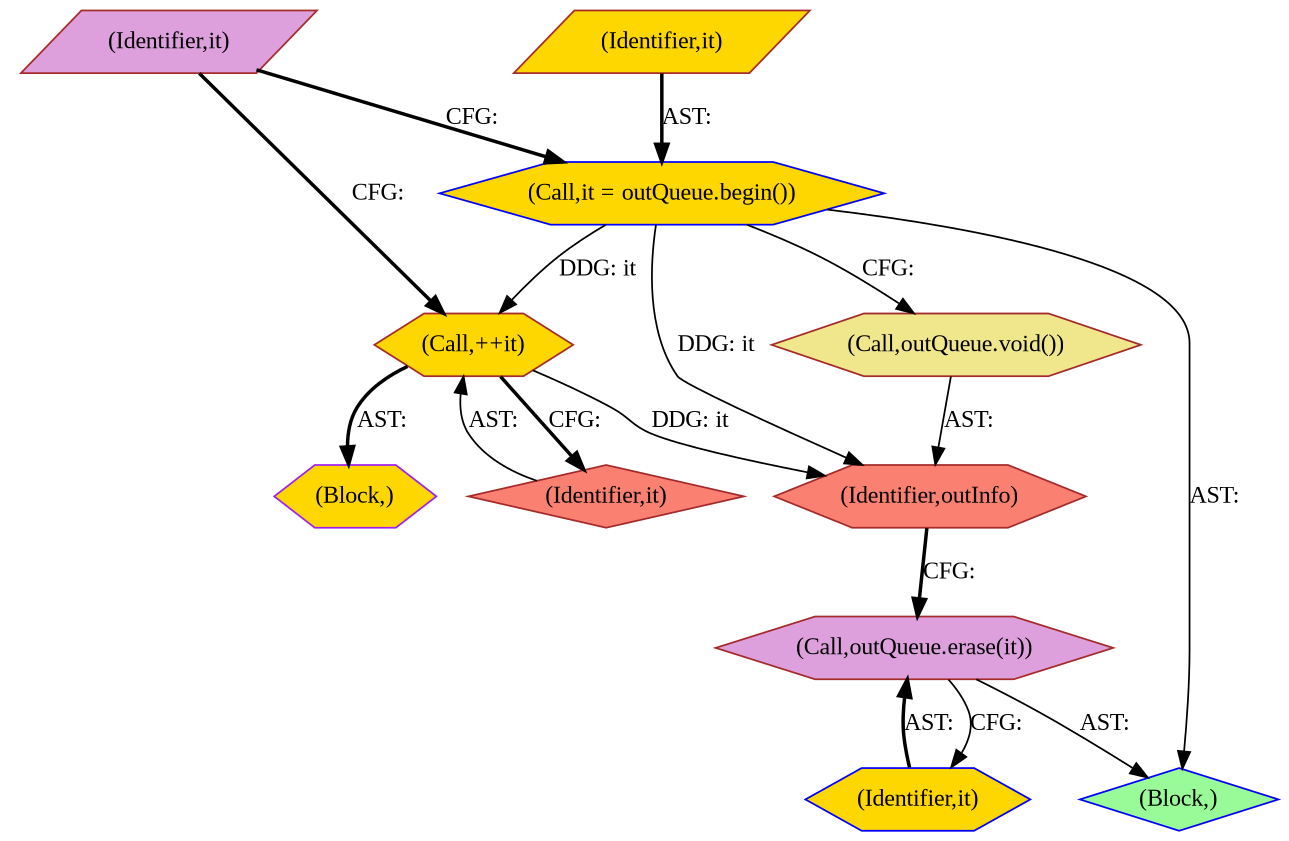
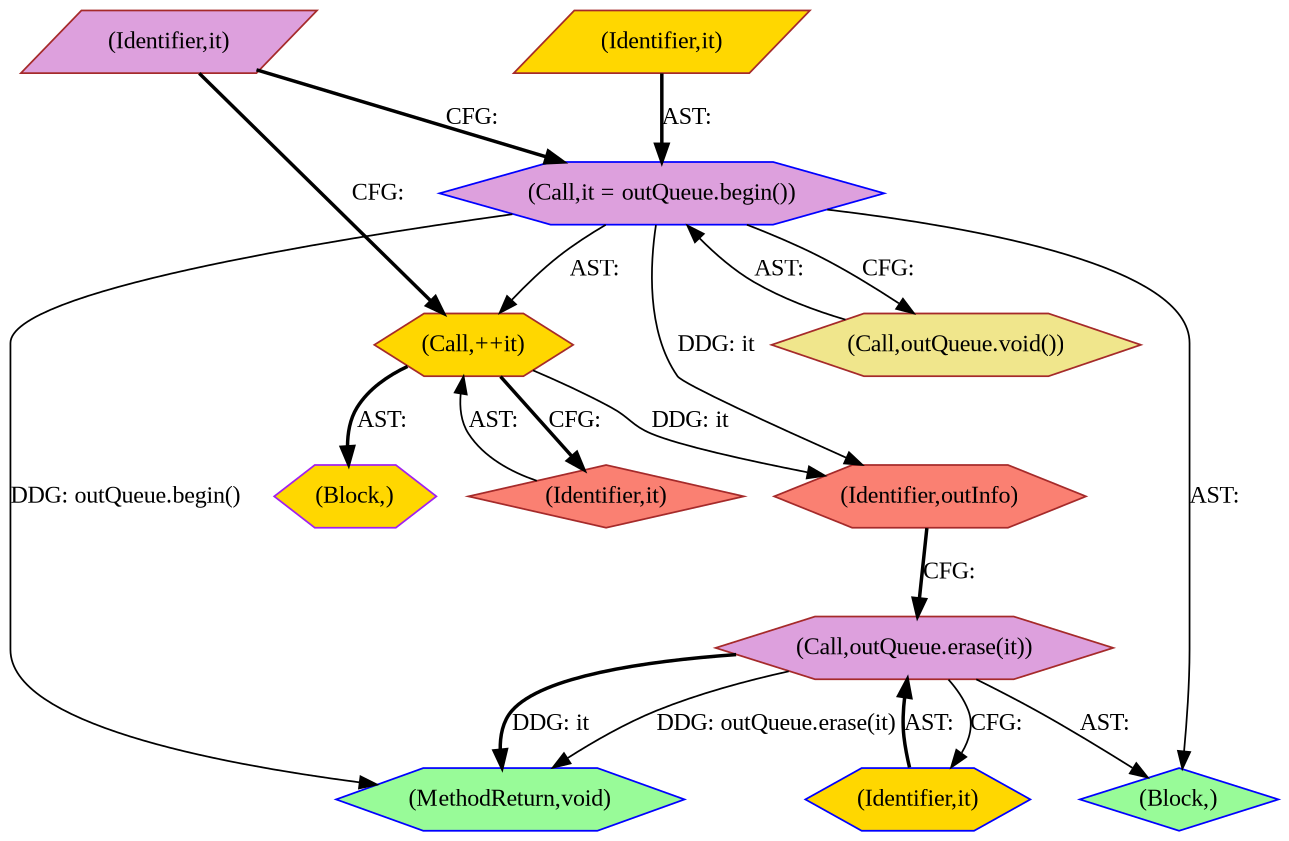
(662, 193) -> (662, 193)
(598, 269) -> (598, 269)
(945, 412) -> (767, 289)
none -> (510, 799)
